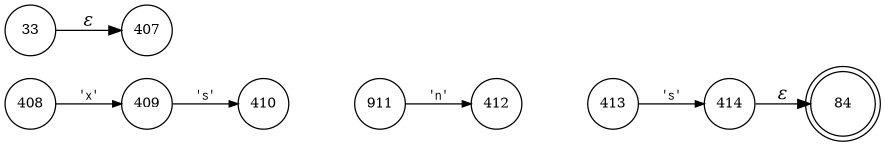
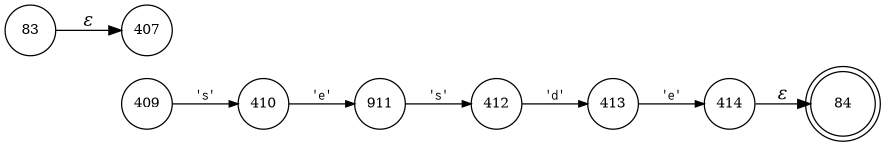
(30, 30) -> (30, 30)
(438, 96) -> (438, 96)
(671, 96) -> (671, 96)
(30, 104) -> none
none -> (317, 104)
none -> (550, 104)
